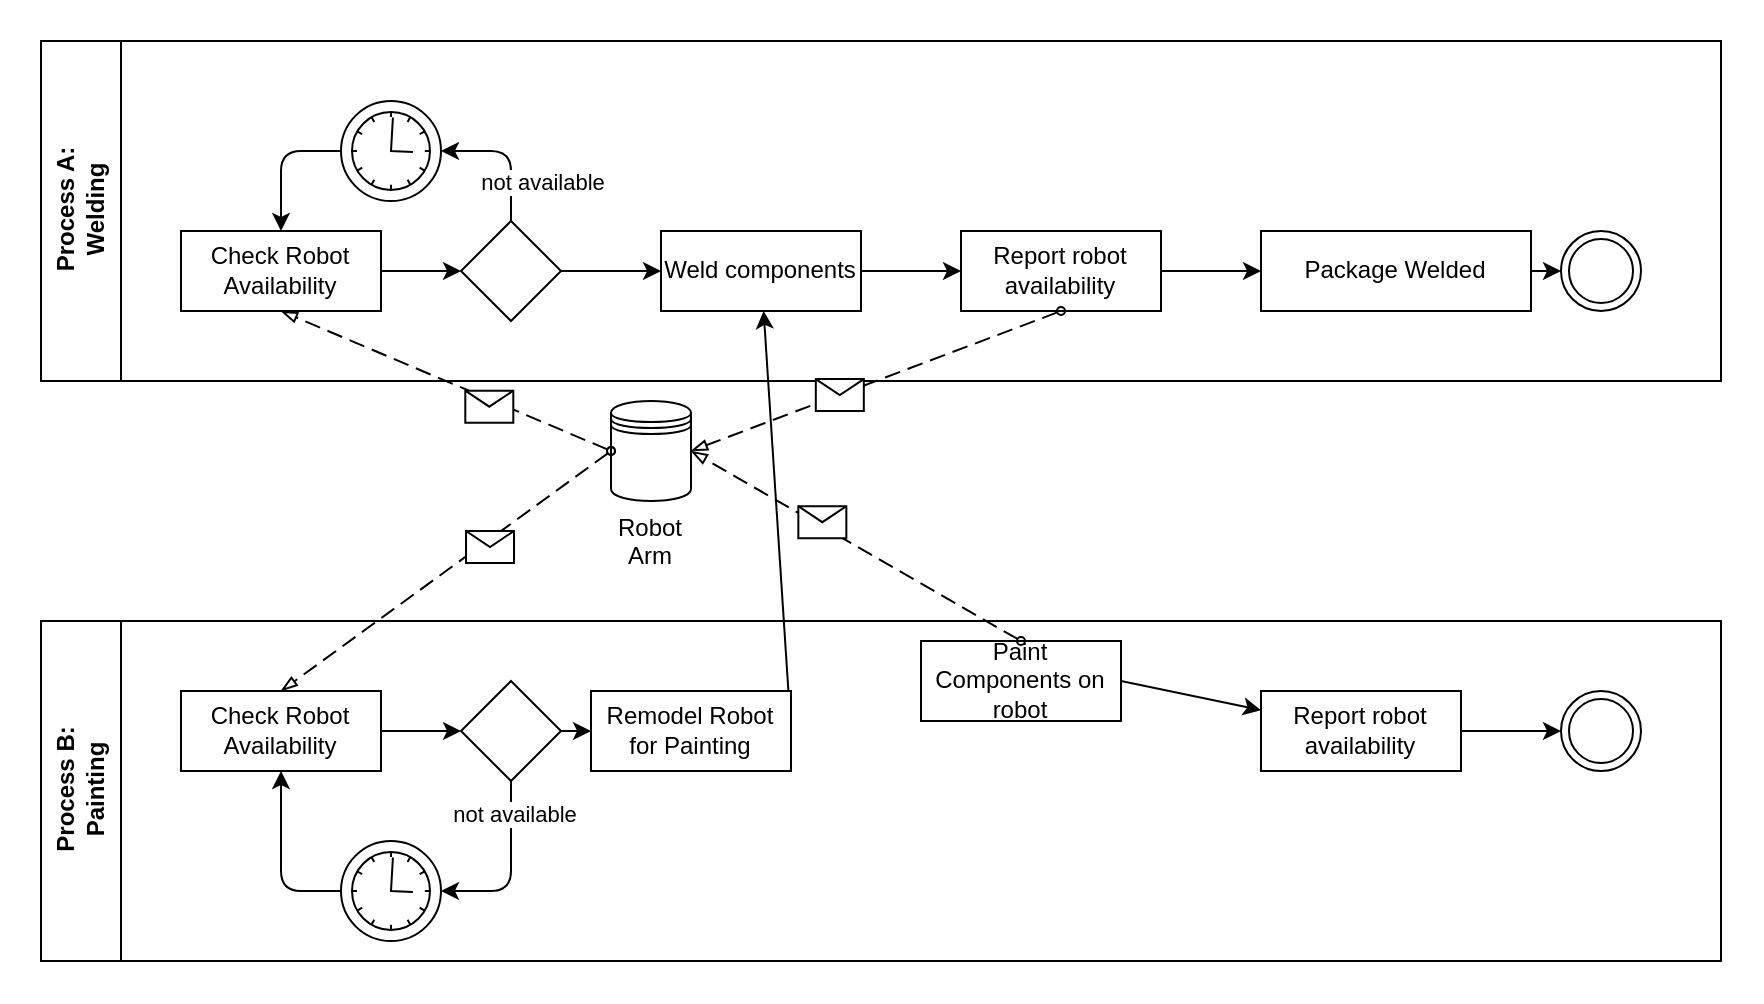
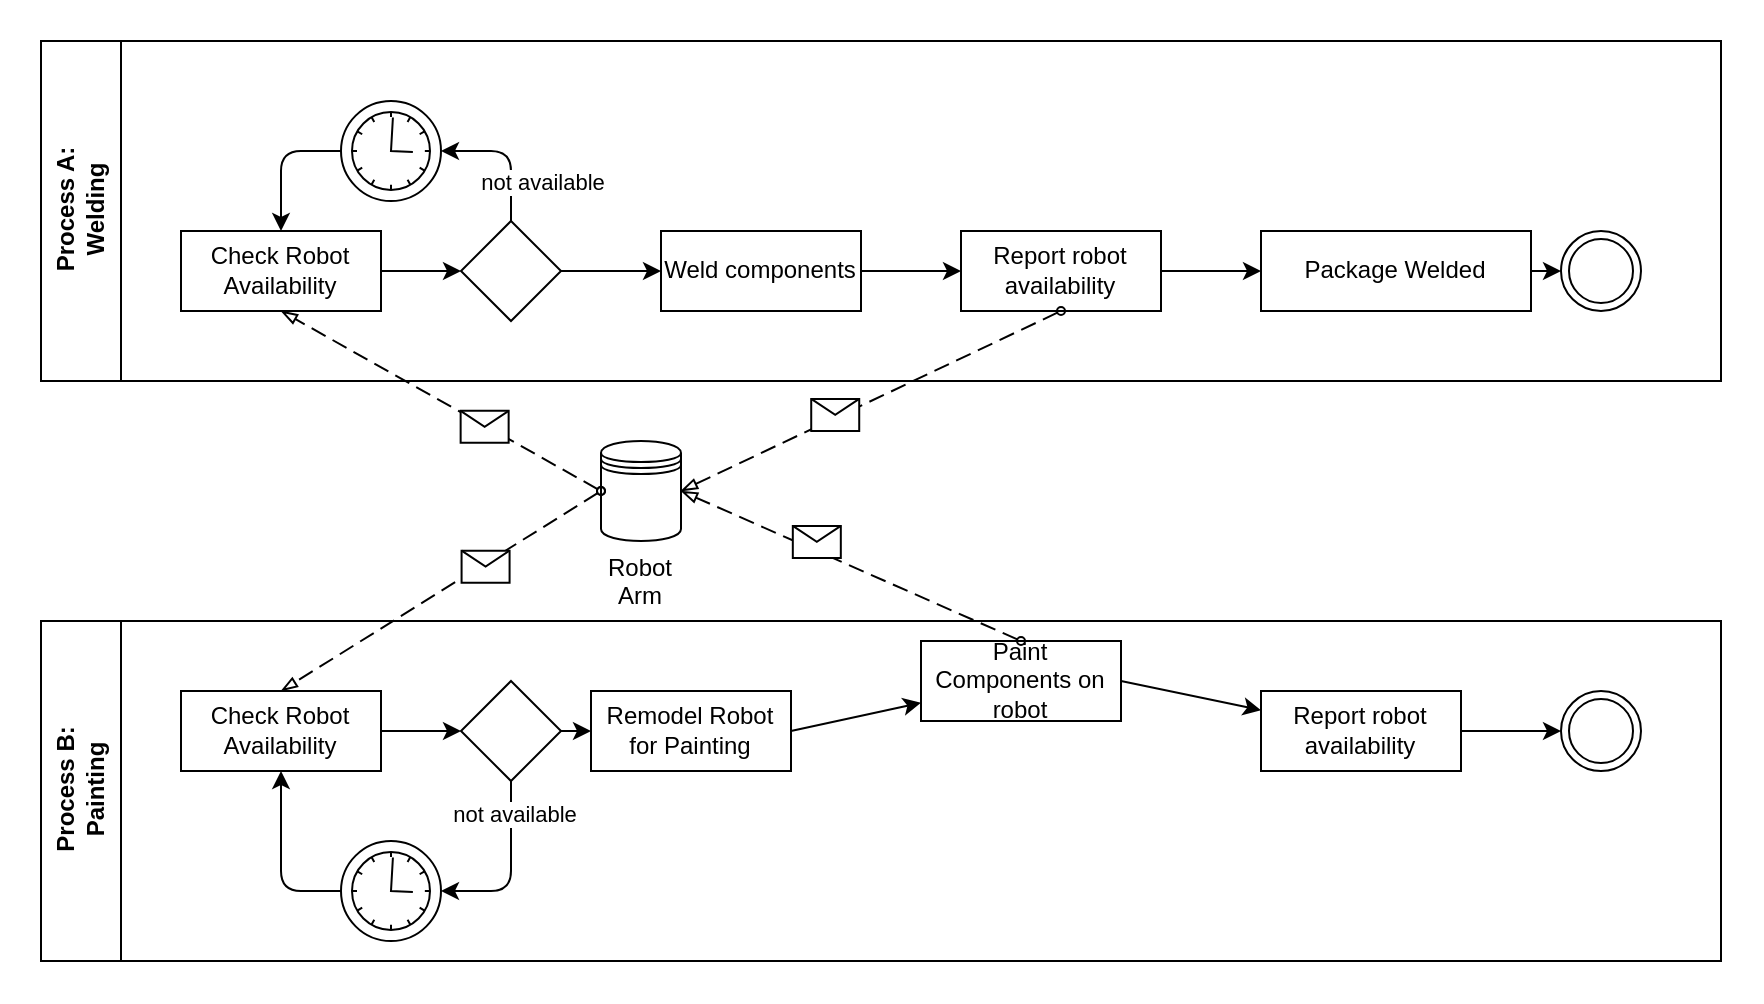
(771, 427) -> (850, 718)
(651, 451) -> (641, 491)
